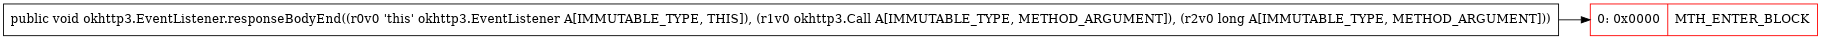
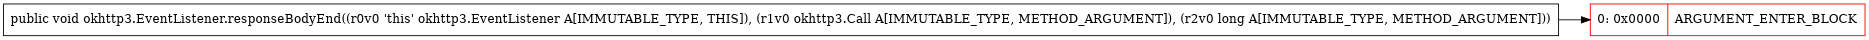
(1743, 19) -> (1766, 19)
